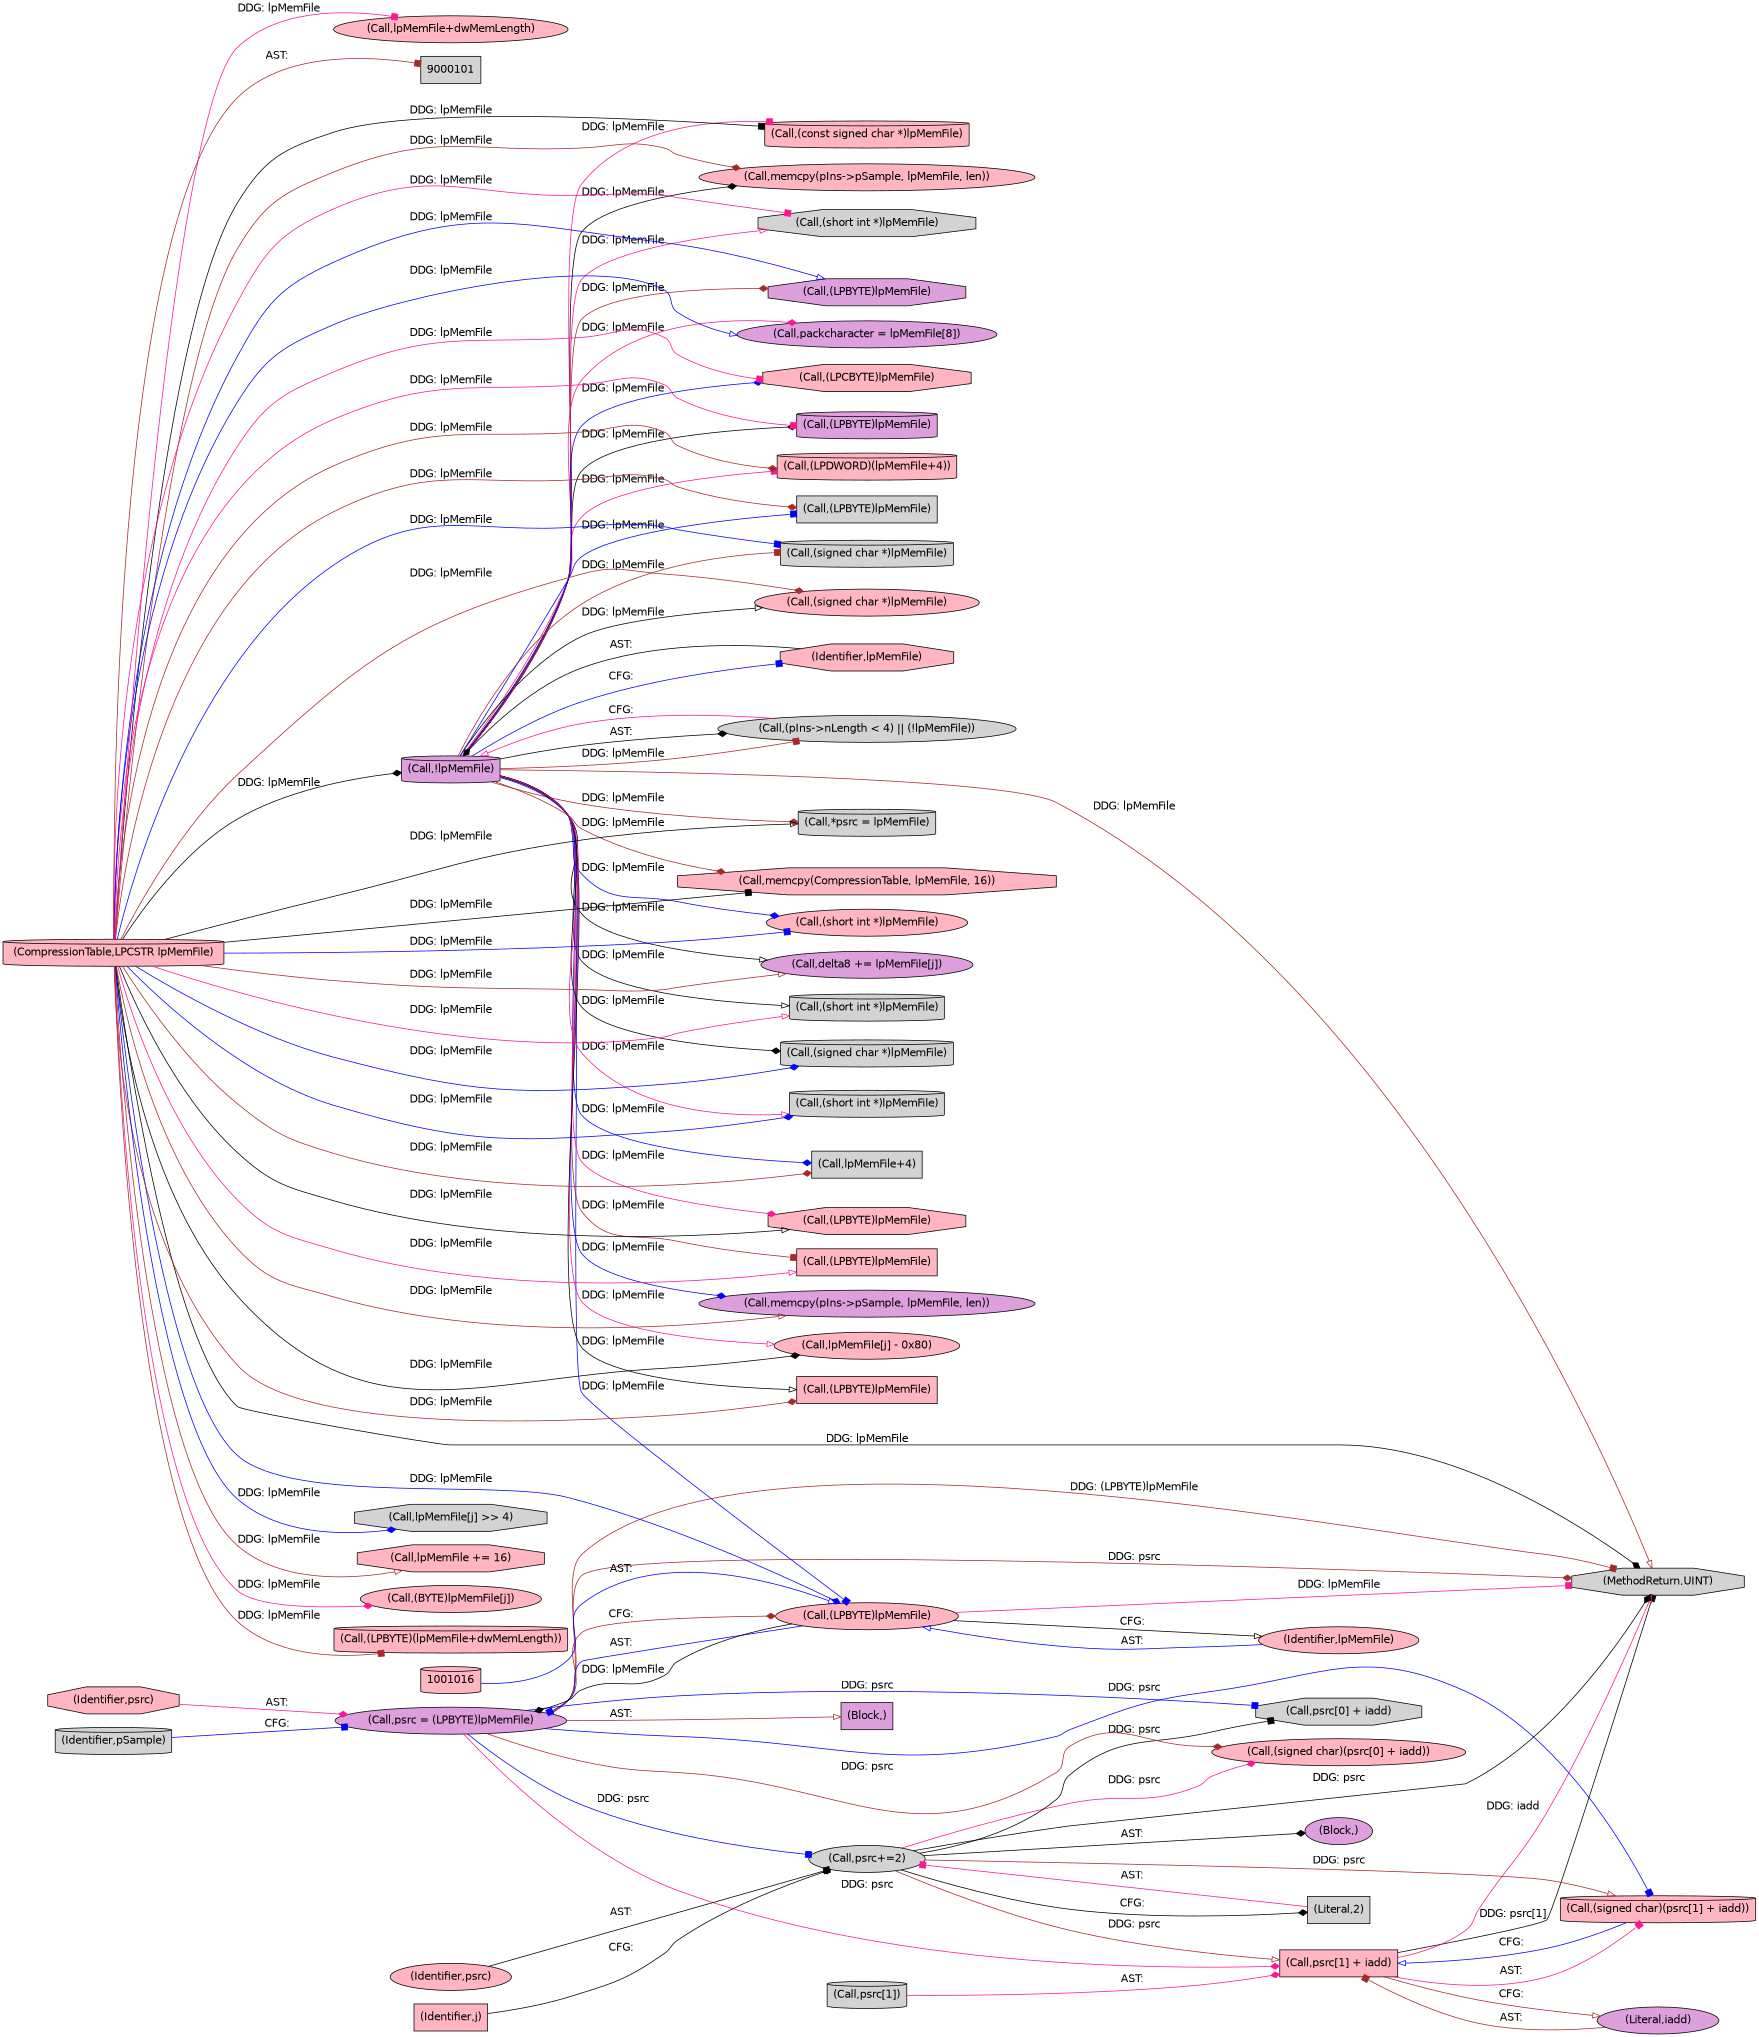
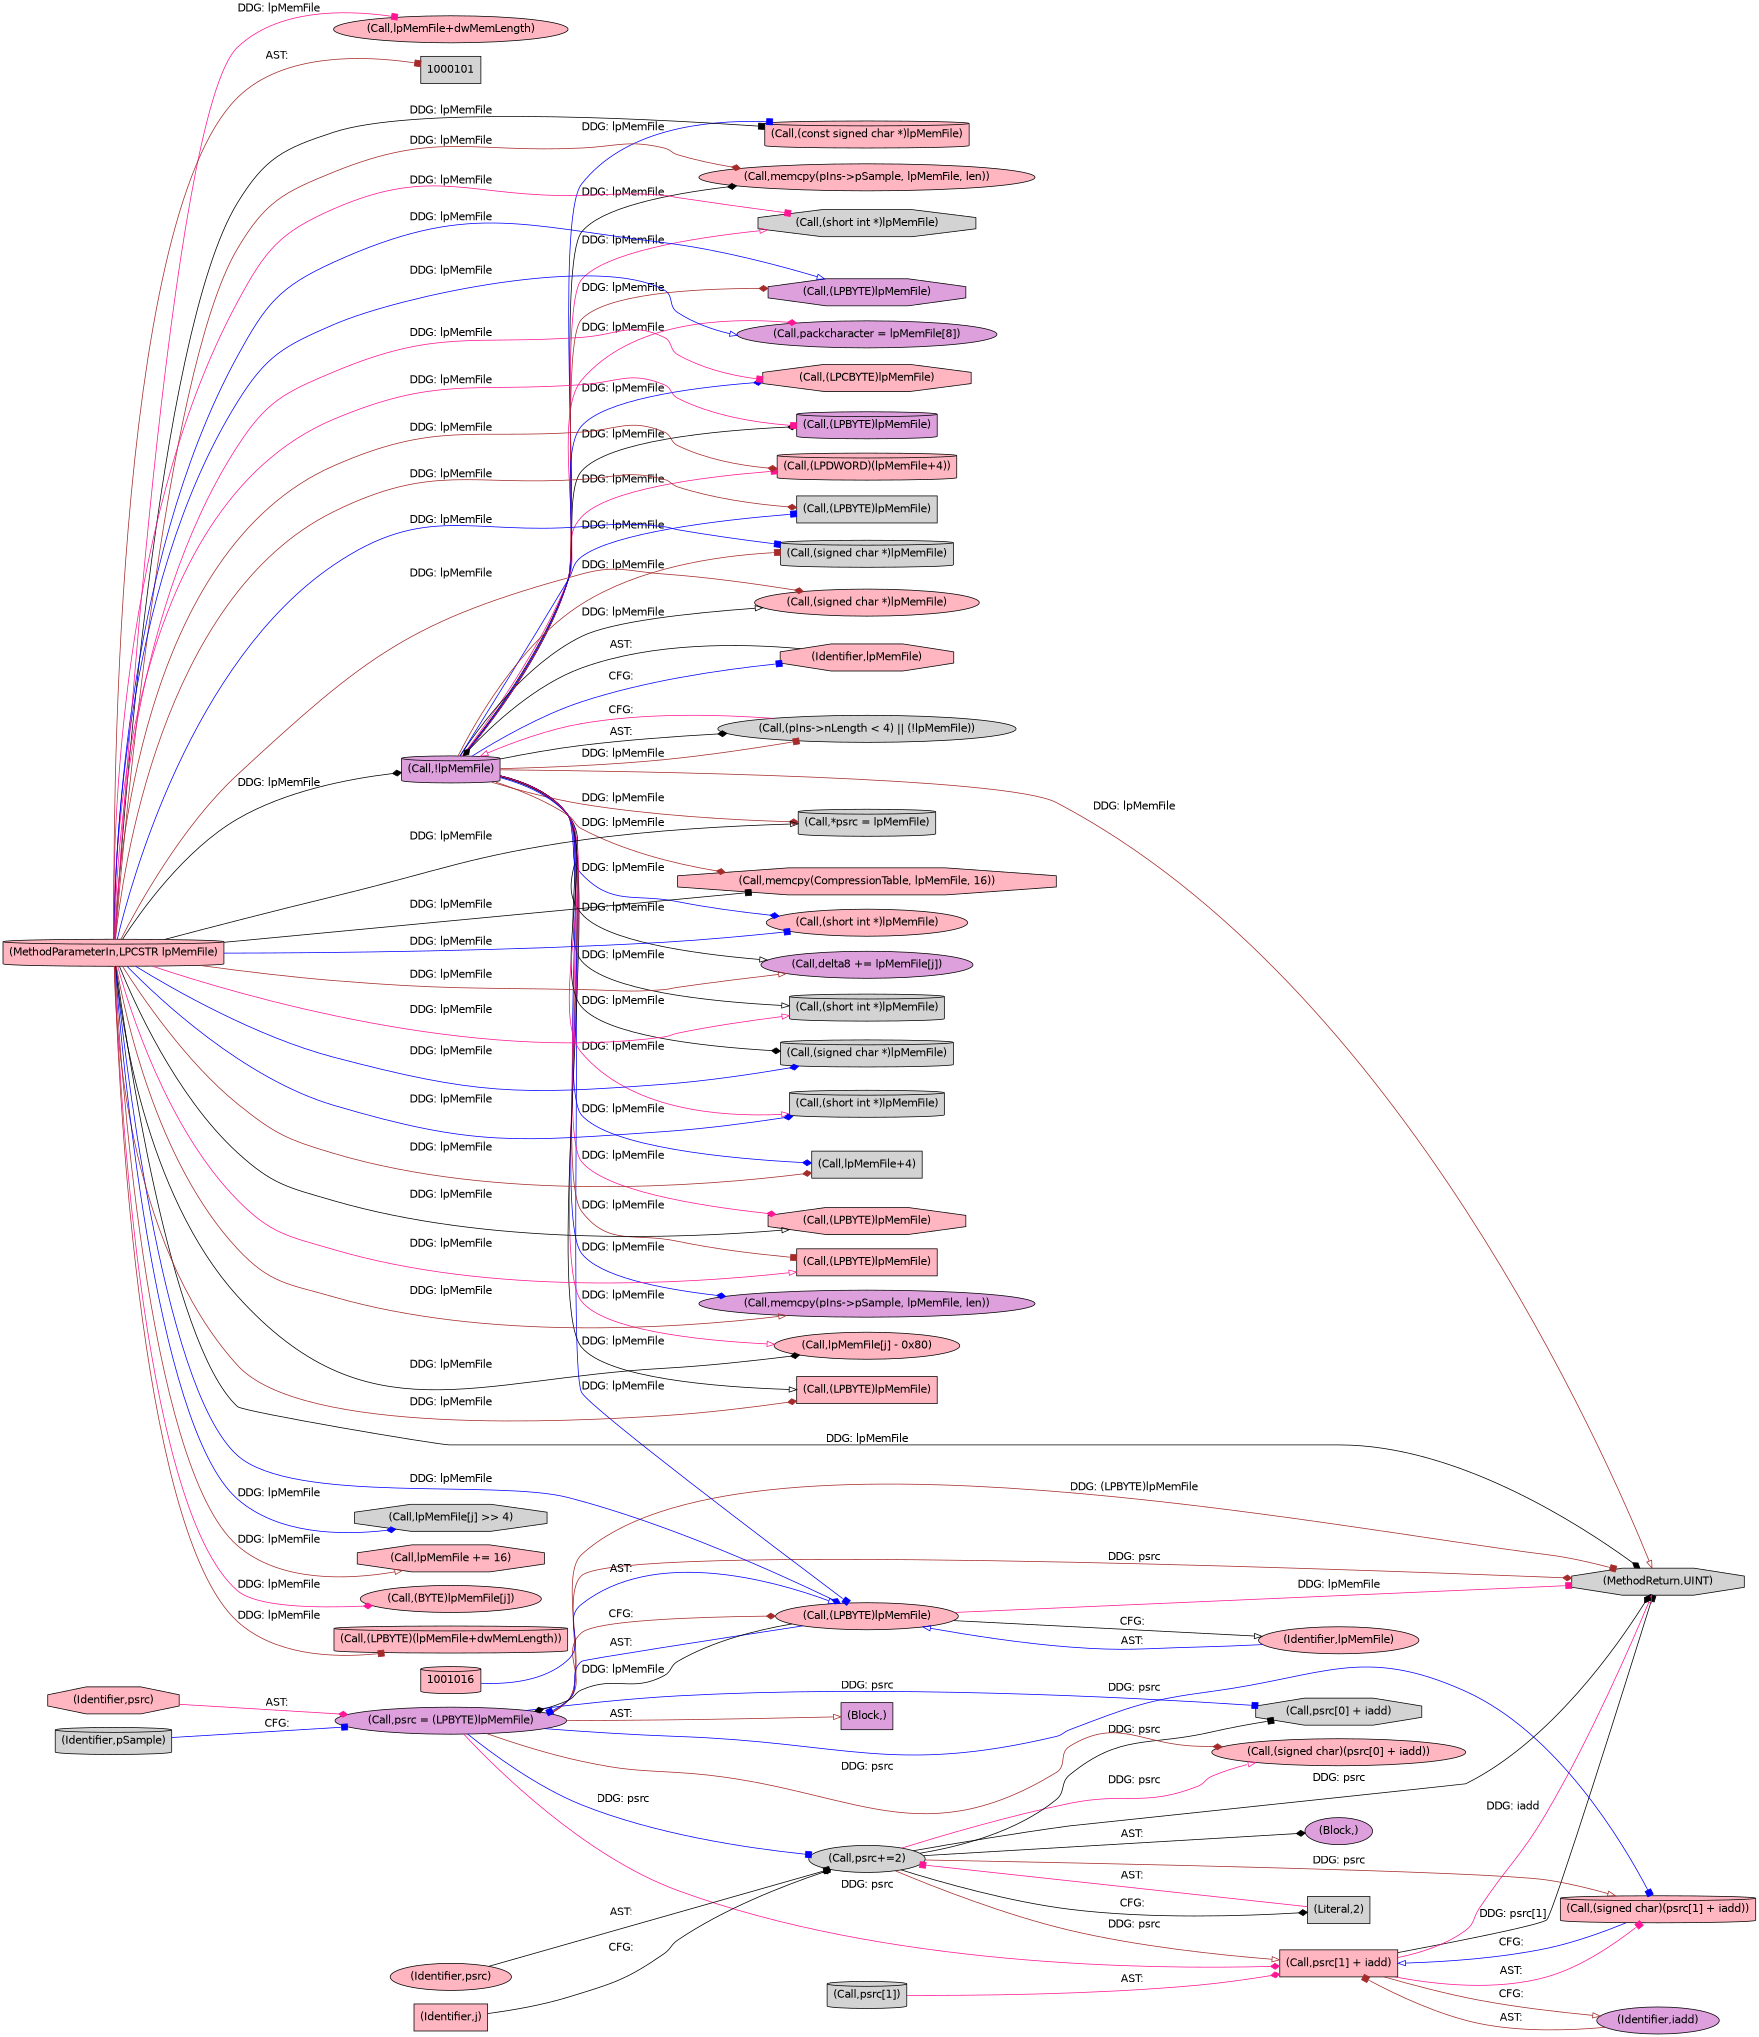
(451, 70) -> (451, 70)
(571, 243) -> (571, 243)
(113, 953) -> (113, 953)
(1075, 1803) -> (1075, 1803)
(1658, 2020) -> (1658, 2020)
